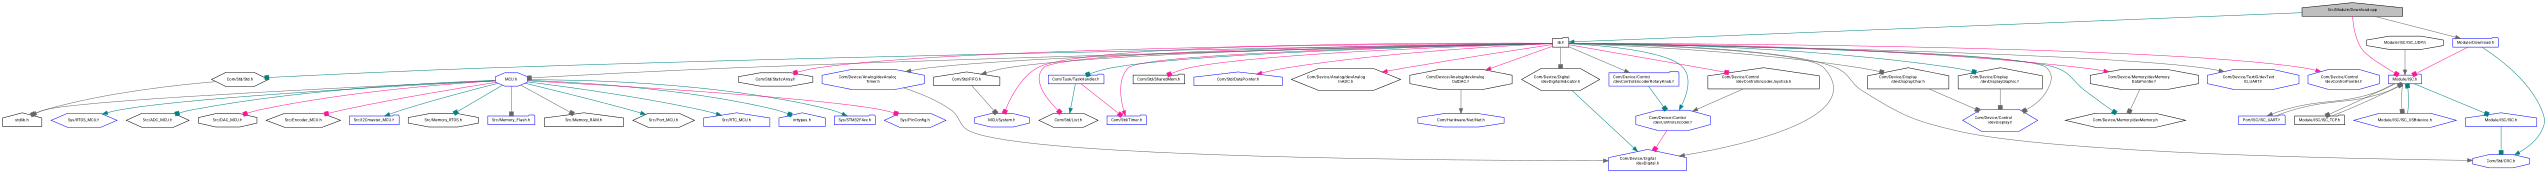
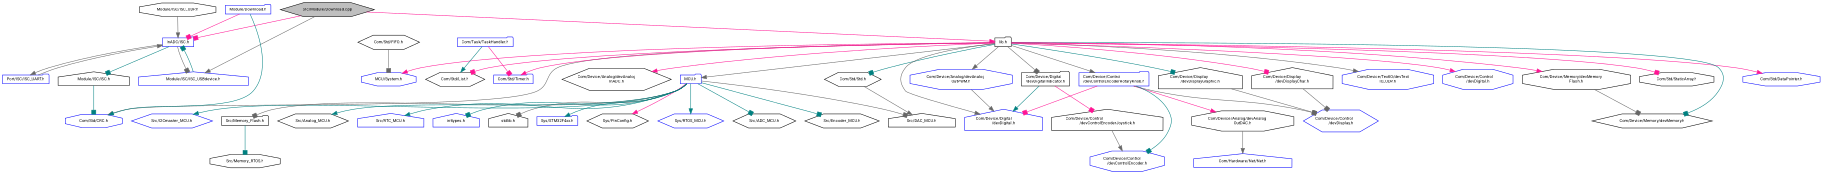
(2352, 10) -> (327, 10)
(1938, 27) -> (678, 27)
(2415, 27) -> (265, 42)
(1268, 46) -> (671, 49)
(1269, 50) -> none
(1834, 50) -> (1222, 100)
(1321, 51) -> none
(1724, 52) -> (1138, 53)
(1647, 53) -> none
(1522, 57) -> (1172, 98)
(1646, 58) -> (1074, 98)
(991, 59) -> (851, 60)
(511, 79) -> (691, 79)
(873, 79) -> (961, 79)
(967, 79) -> (389, 42)
(1159, 79) -> none
(1238, 79) -> (1781, 79)
(1561, 79) -> (1045, 79)
(2144, 79) -> (1577, 79)
(2253, 79) -> (1388, 79)
(2344, 79) -> (1478, 79)
(2405, 79) -> (178, 42)
(371, 92) -> (802, 94)
(702, 92) -> (660, 100)
(125, 93) -> (886, 99)
(412, 96) -> (759, 98)
(481, 98) -> (245, 137)
(228, 120) -> (922, 121)
(374, 120) -> (172, 121)
(511, 120) -> (245, 121)
(584, 120) -> none
(664, 120) -> (313, 121)
(915, 120) -> (618, 121)
(1461, 120) -> (1243, 161)
(2320, 120) -> none
(2405, 120) -> (193, 79)
(2501, 120) -> (94, 79)
(1662, 138) -> (1063, 99)
